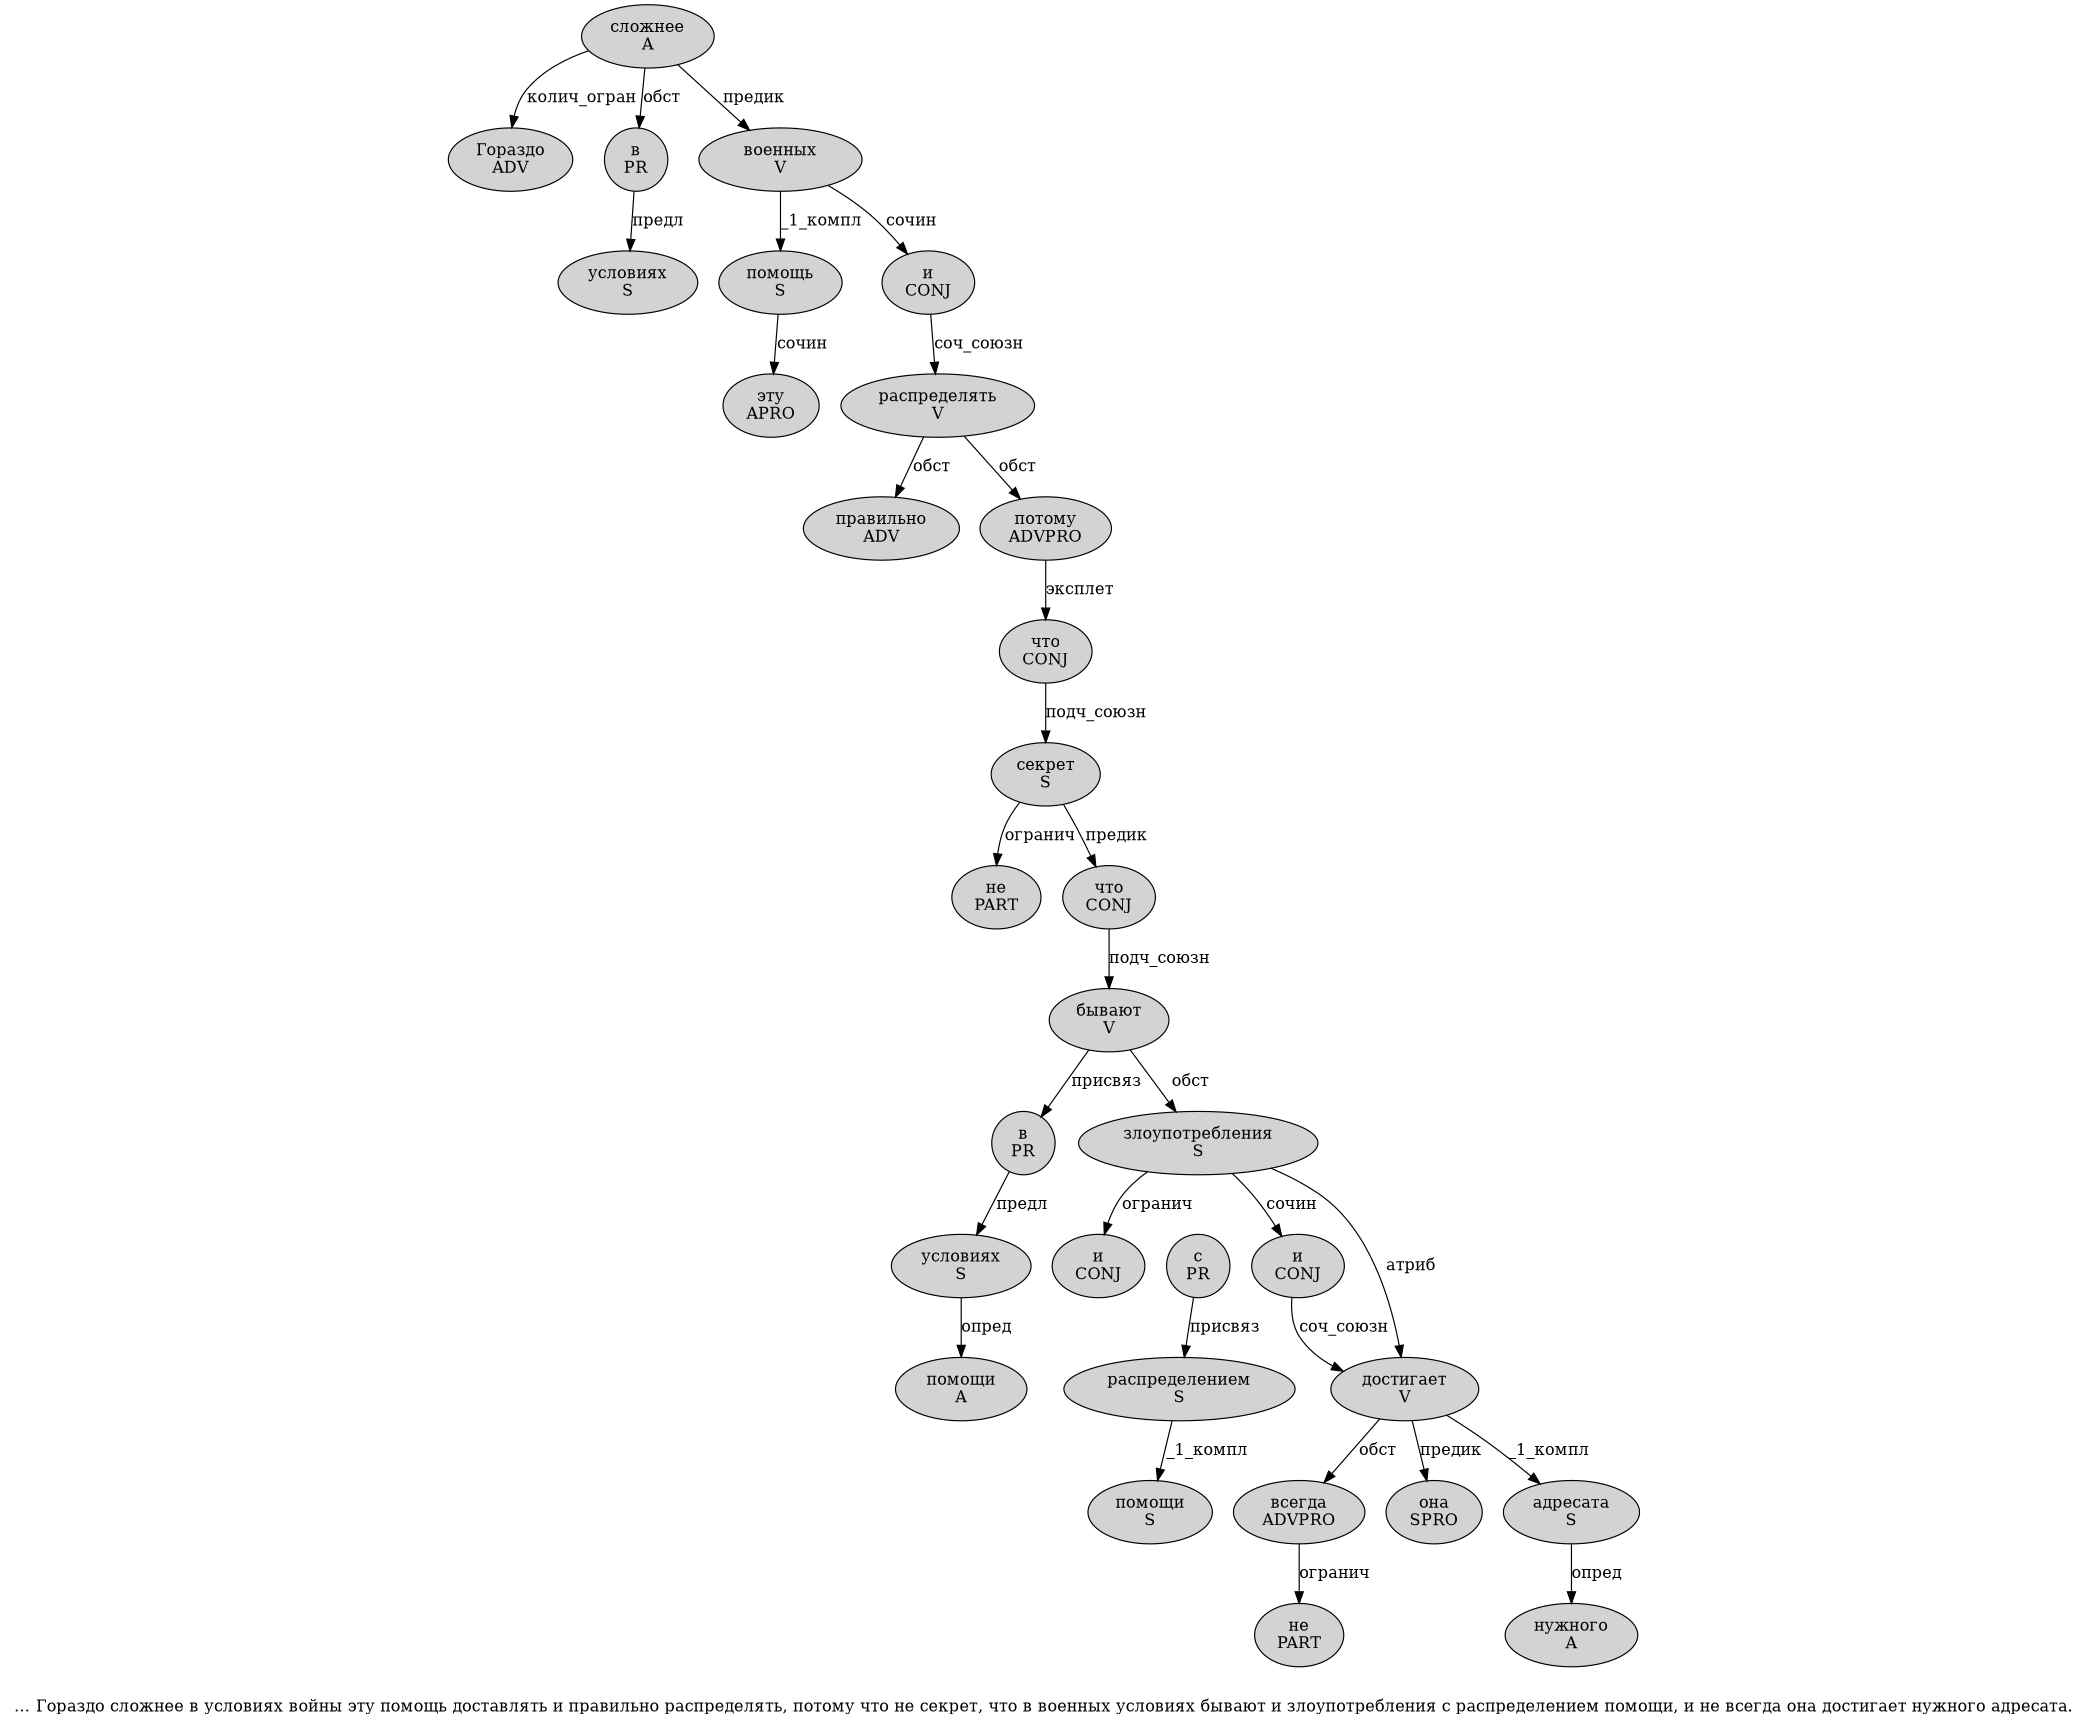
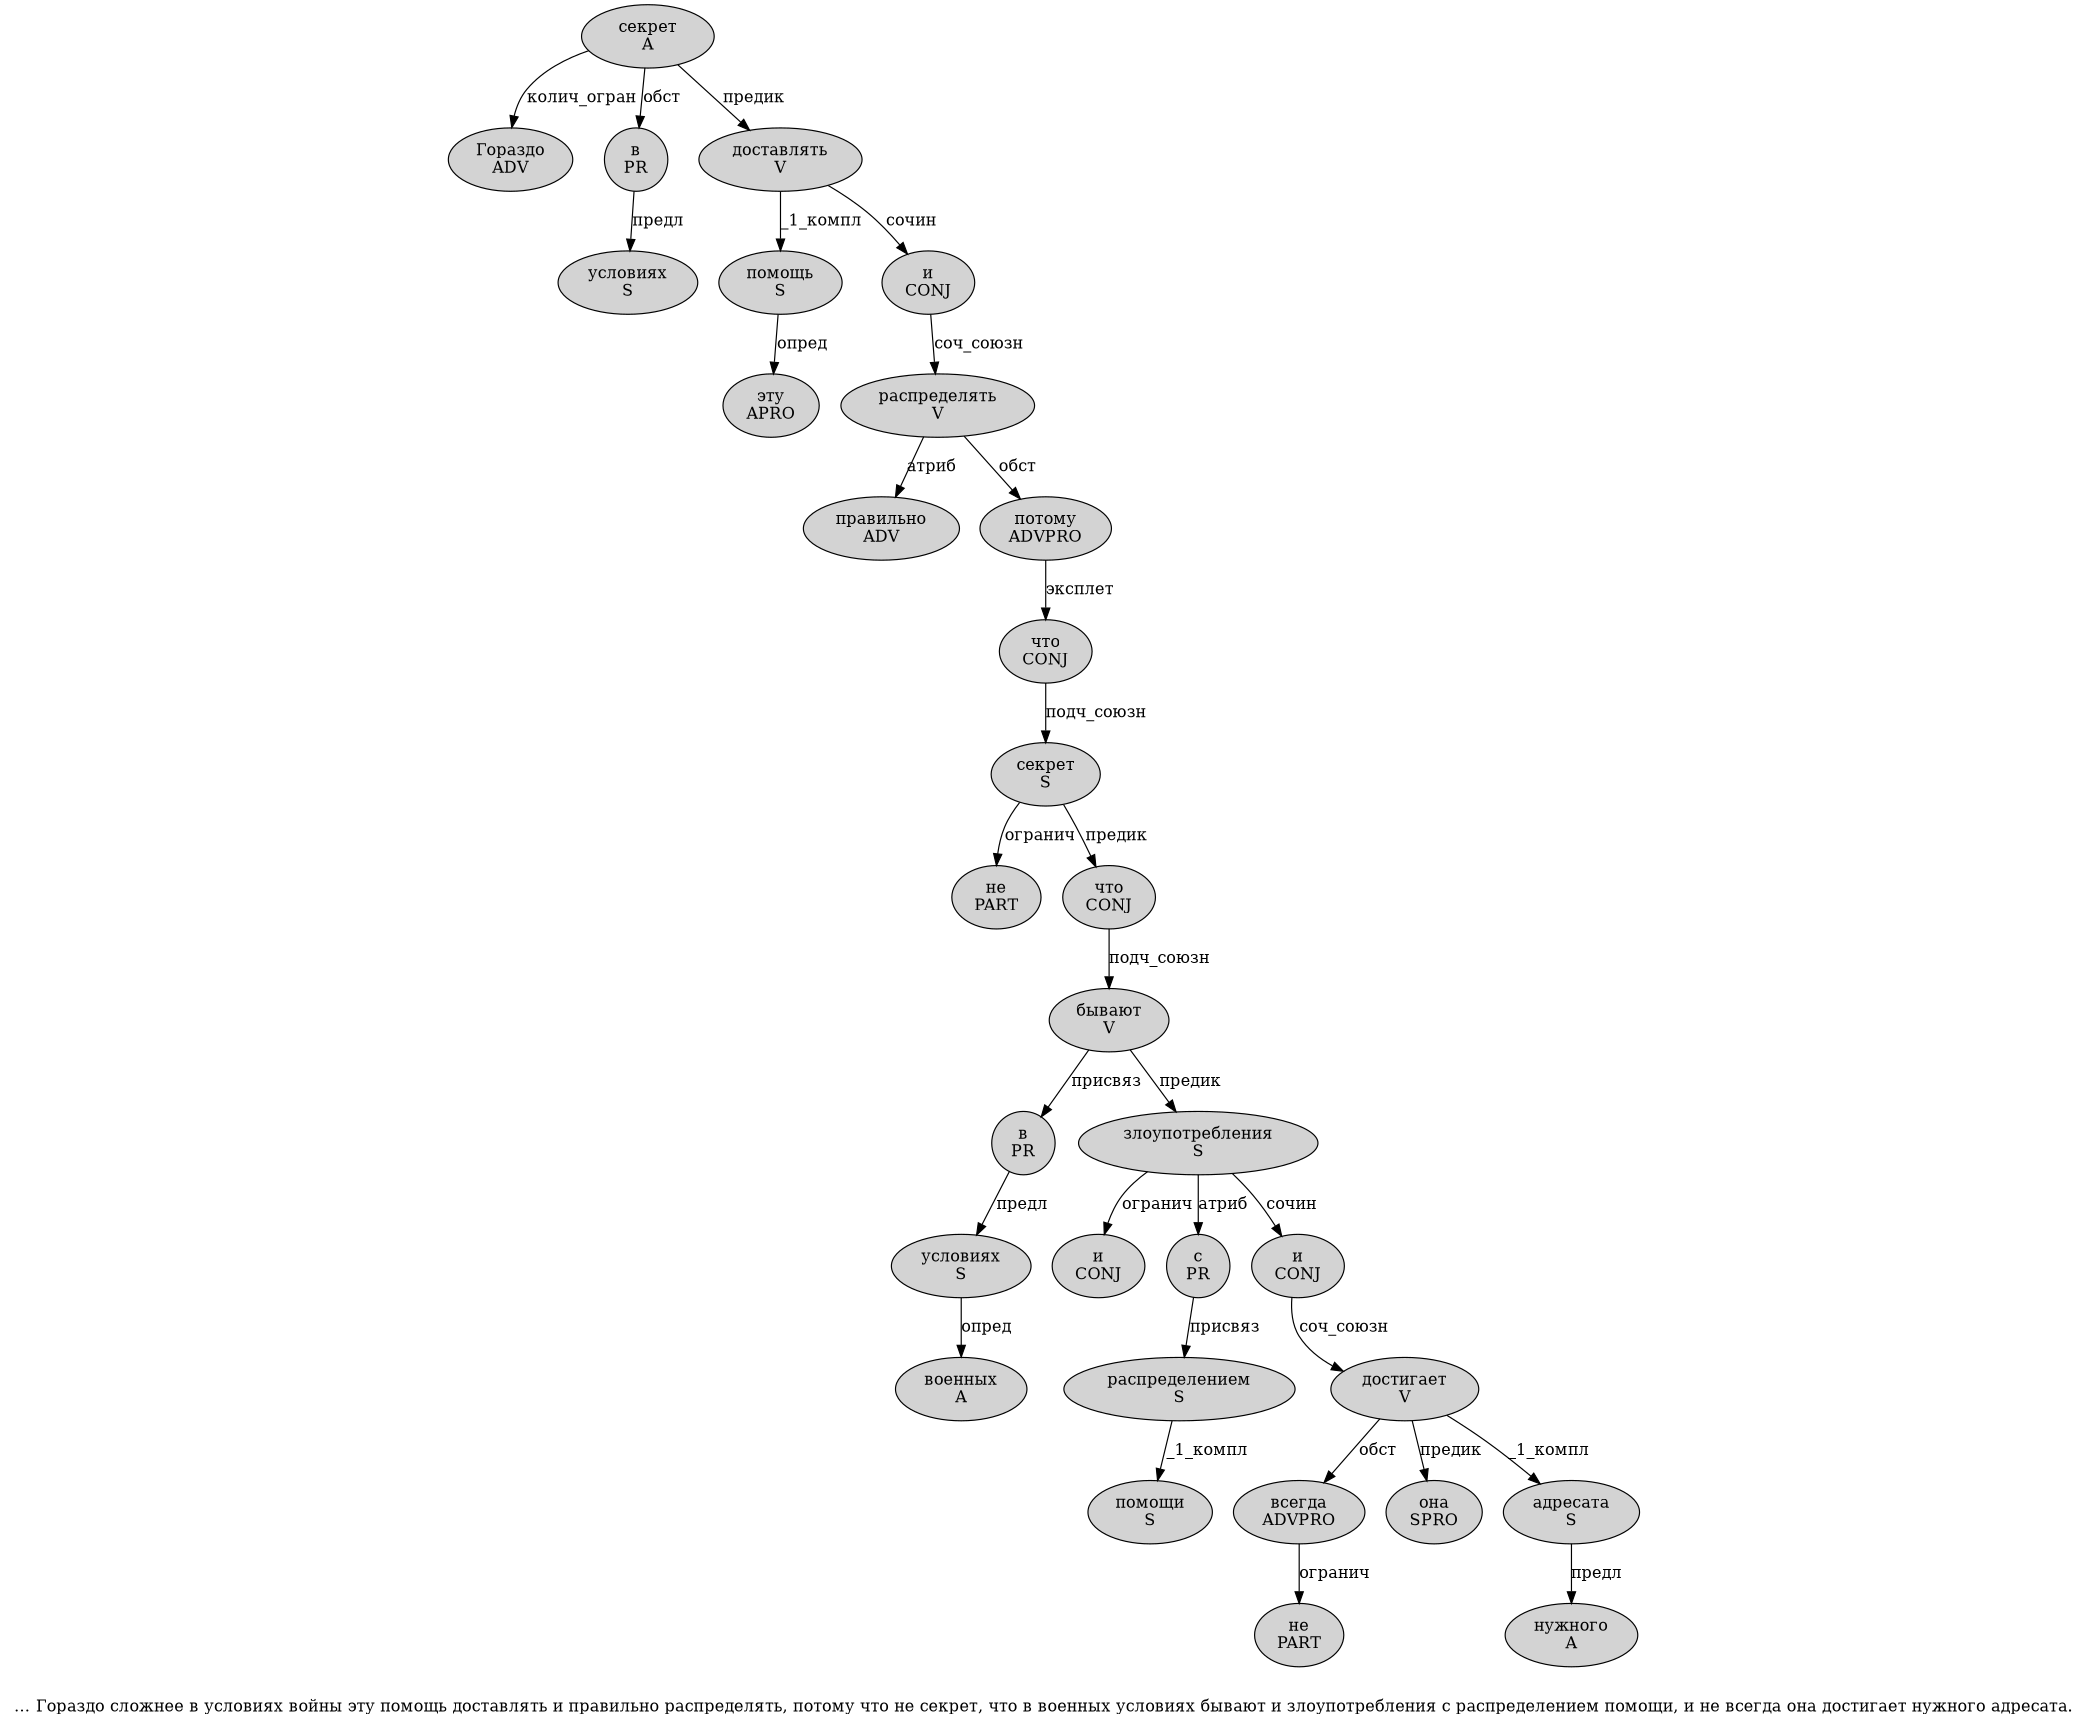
(648, 36) -> (648, 36)
(780, 160) -> (780, 160)
(802, 344) -> (802, 344)
(932, 467) -> (932, 467)
(1191, 1082) -> (1191, 1082)
(1360, 1238) -> (1198, 1199)
(961, 1389) -> (961, 1389)
(1597, 1574) -> (1597, 1574)
